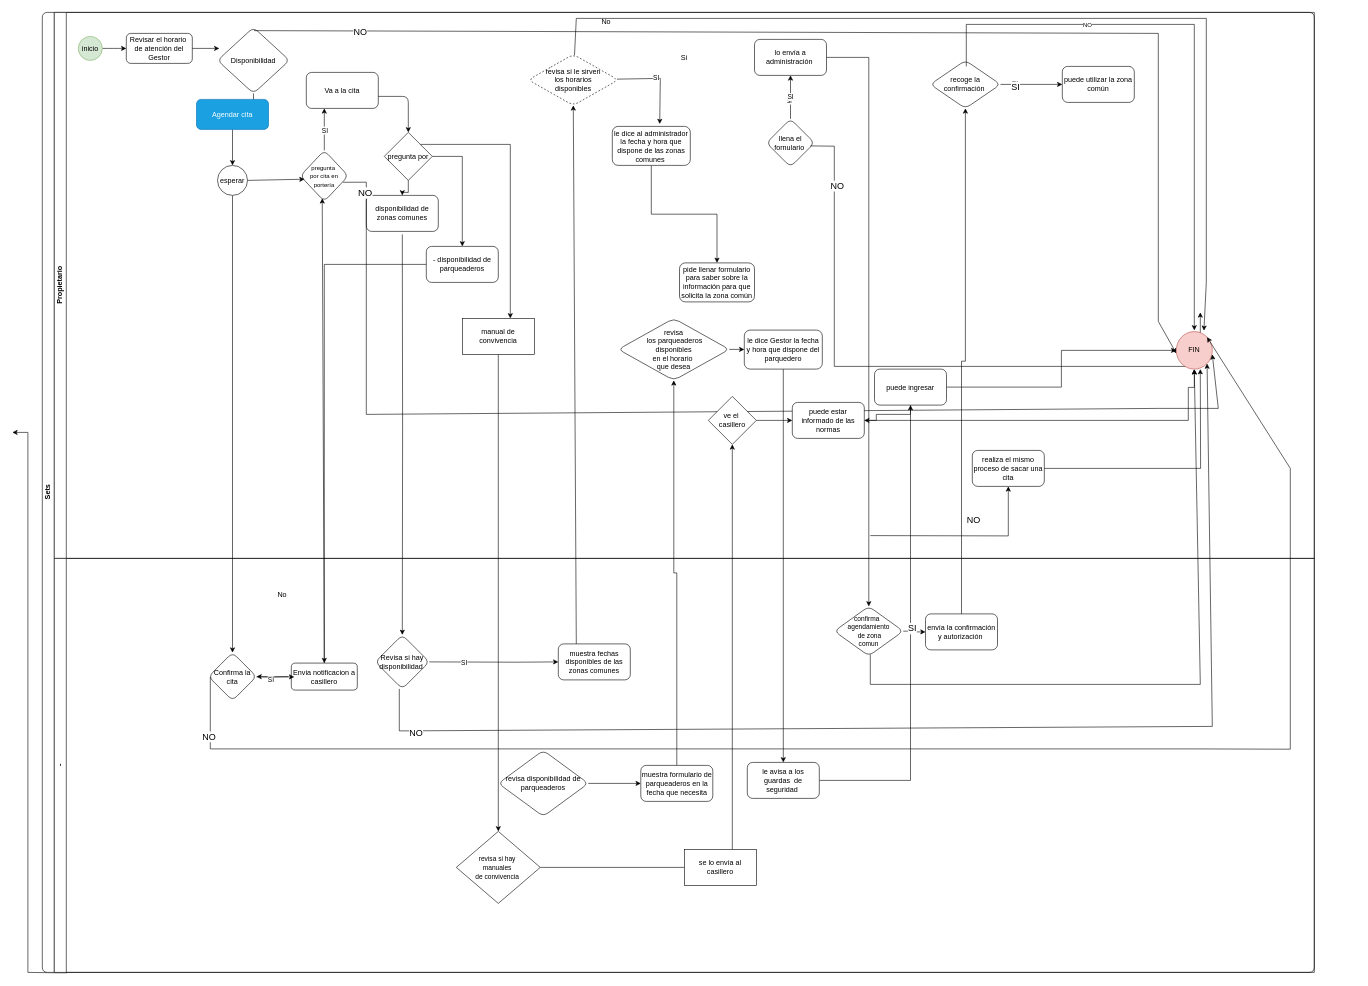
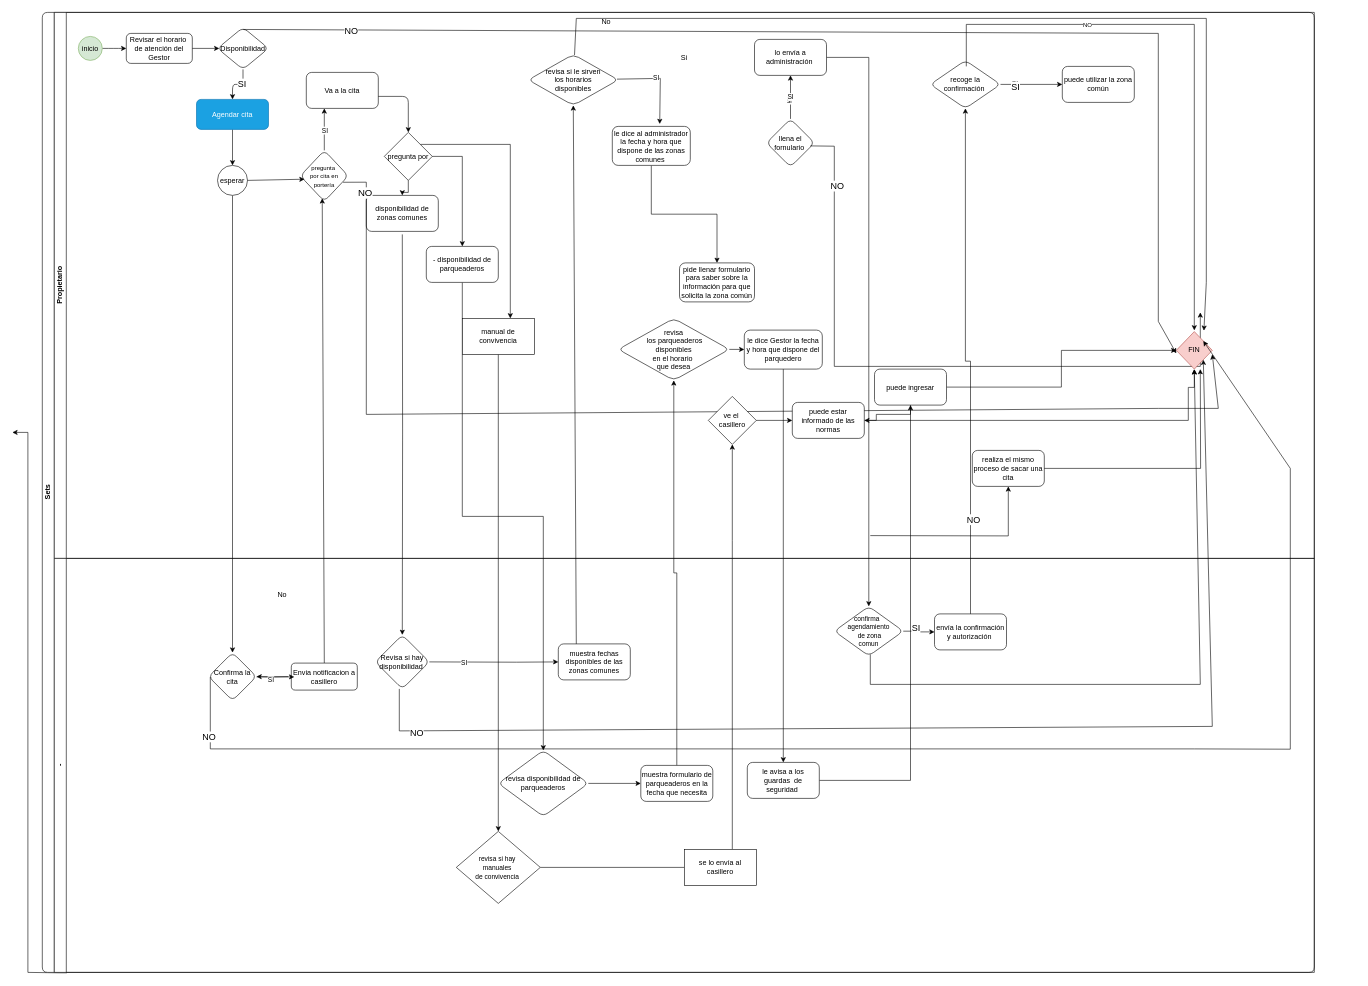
(254, 60) -> (243, 48)
(573, 80) -> (573, 80)
(349, 264) -> (502, 516)
(1194, 350) -> (1194, 350)
(962, 632) -> (971, 632)
